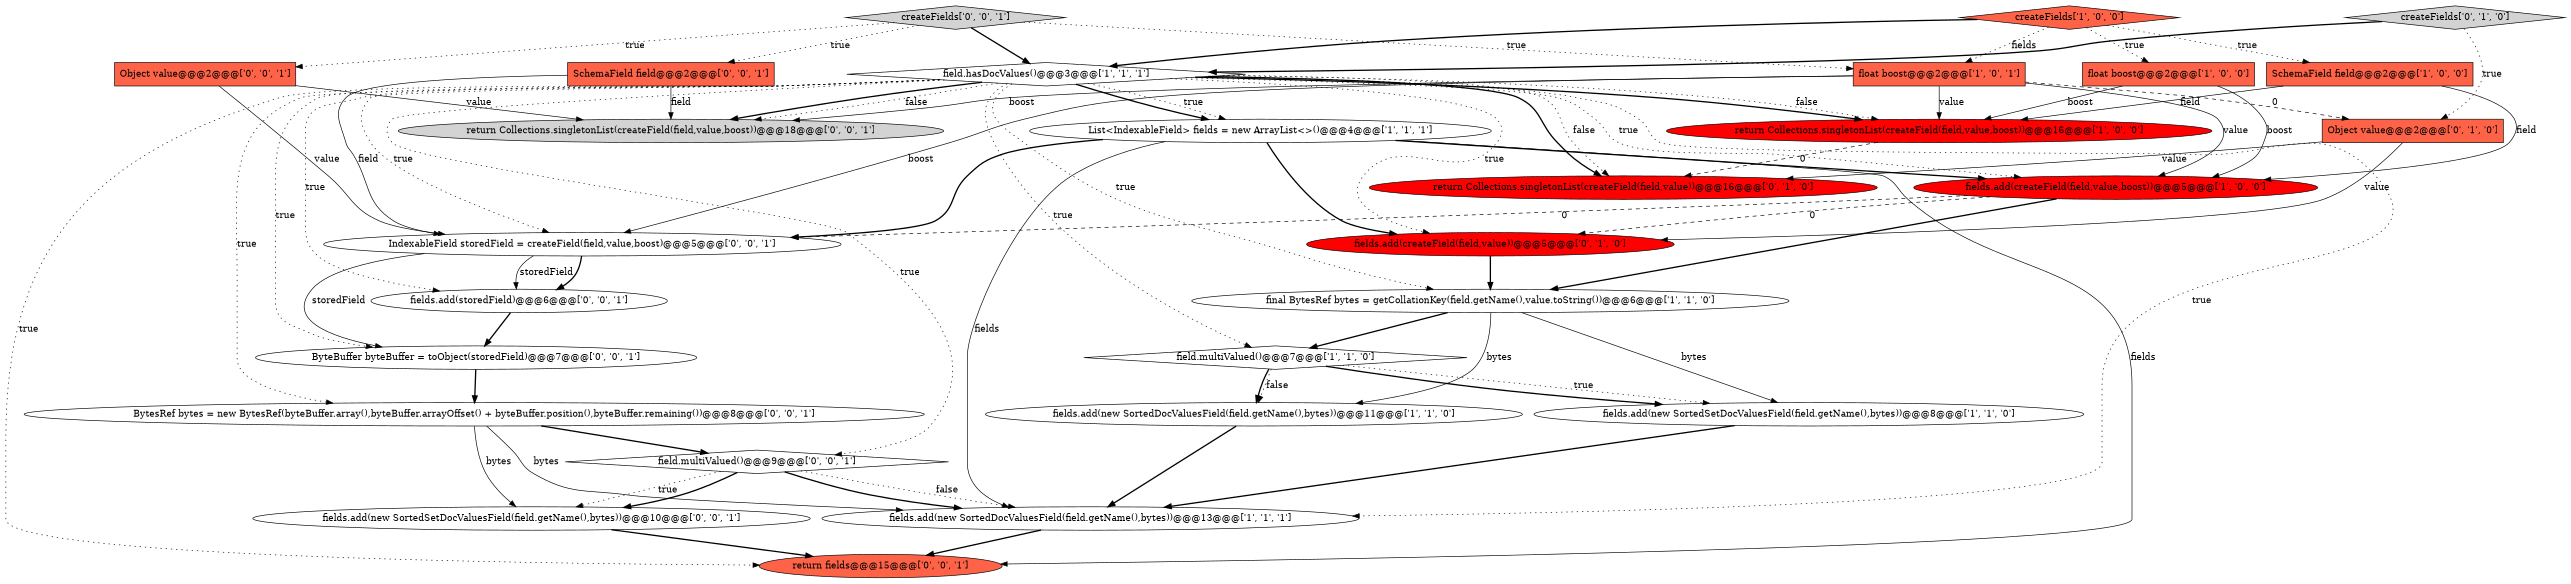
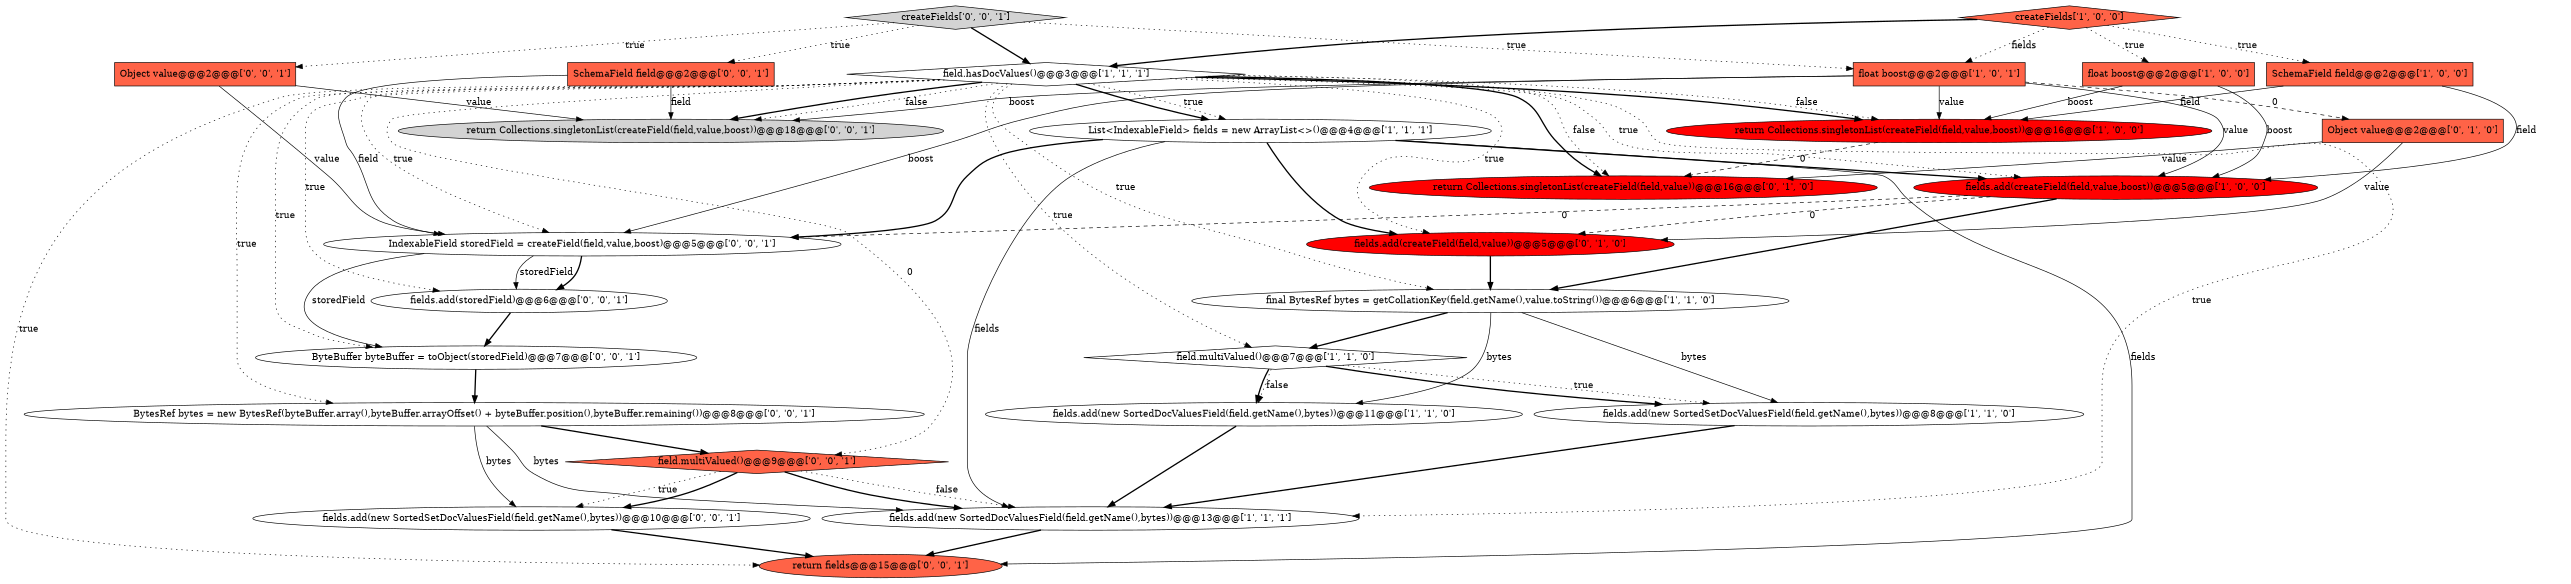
(2455, 18) -> none
(910, 273) -> (910, 273)
(757, 462) -> (757, 462)
